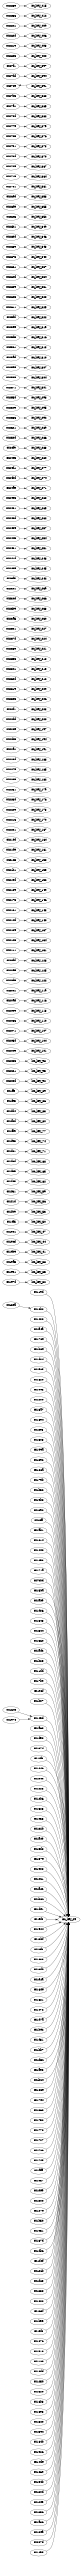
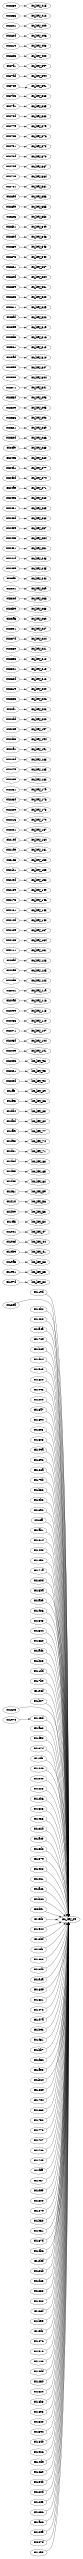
(24, 85) -> (22, 88)
(24, 1307) -> (64, 1591)
(39, 1581) -> (39, 1581)
(24, 1714) -> (64, 1796)
(39, 1910) -> (39, 1910)
